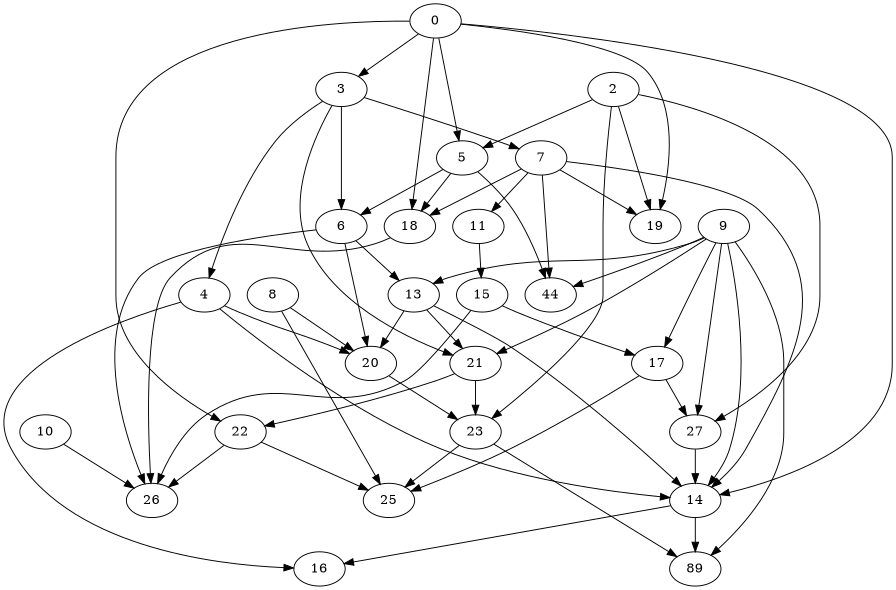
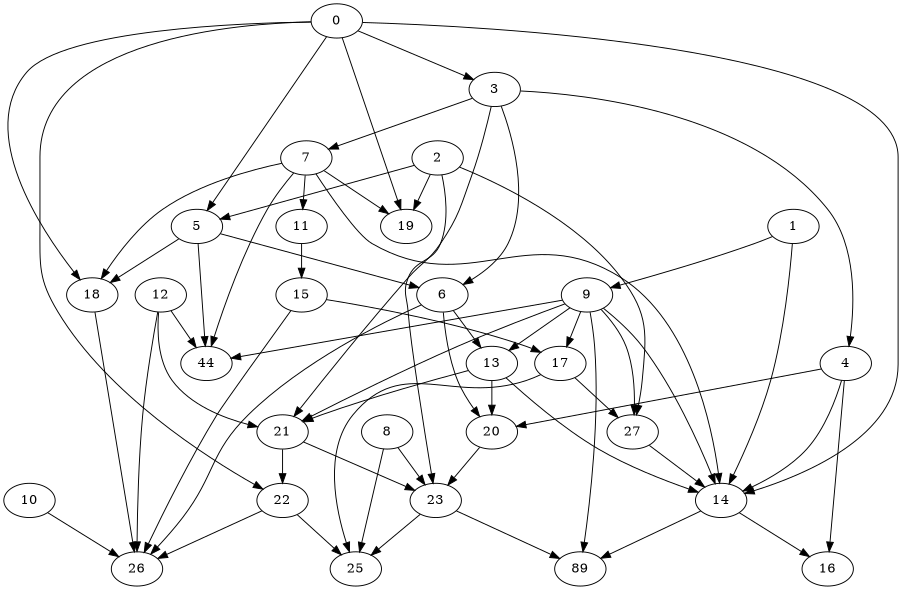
none -> (793, 226)
none -> (161, 295)
(318, 327) -> (409, 462)
